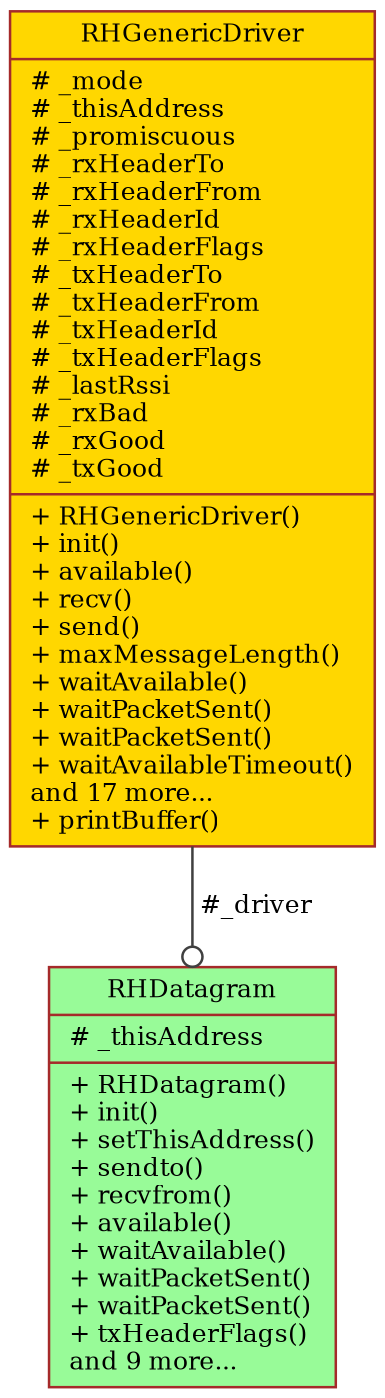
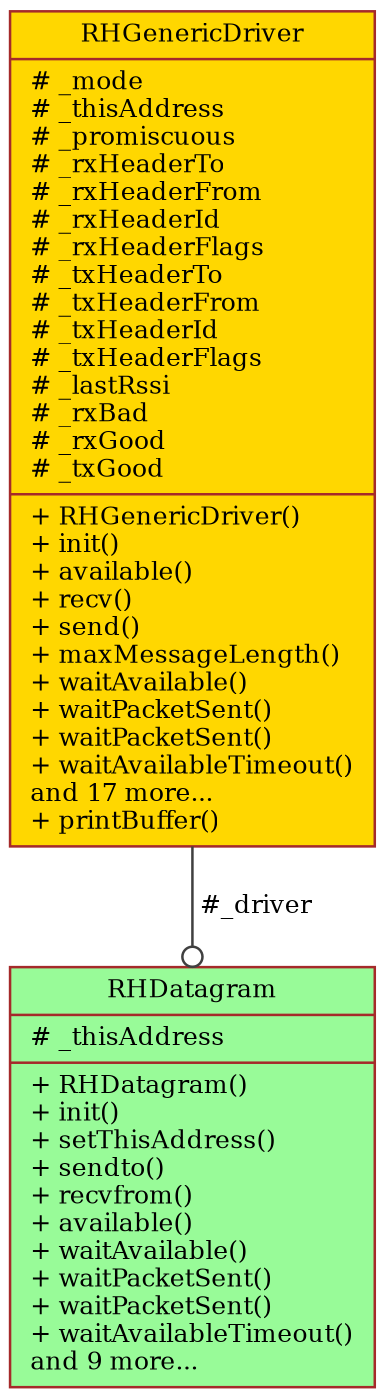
(189, 1334) -> (192, 1334)
